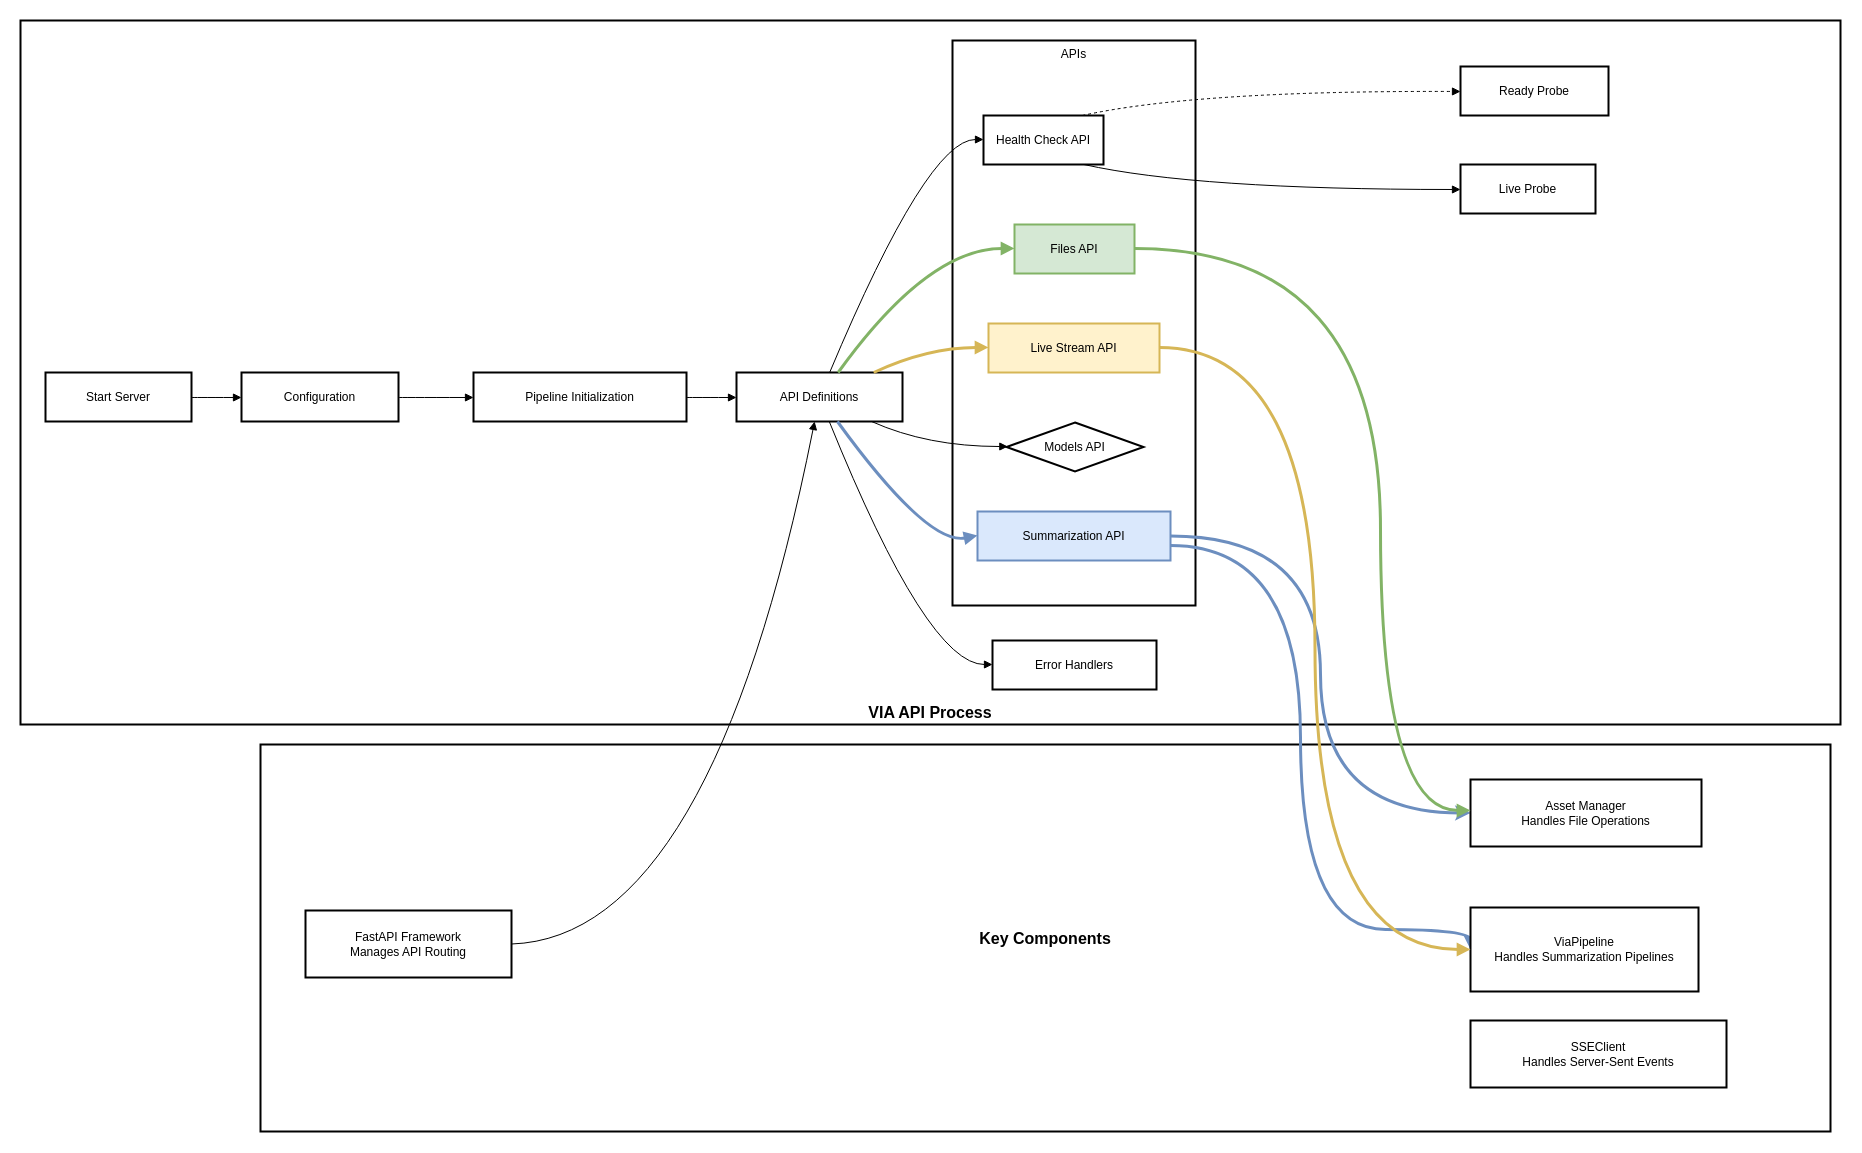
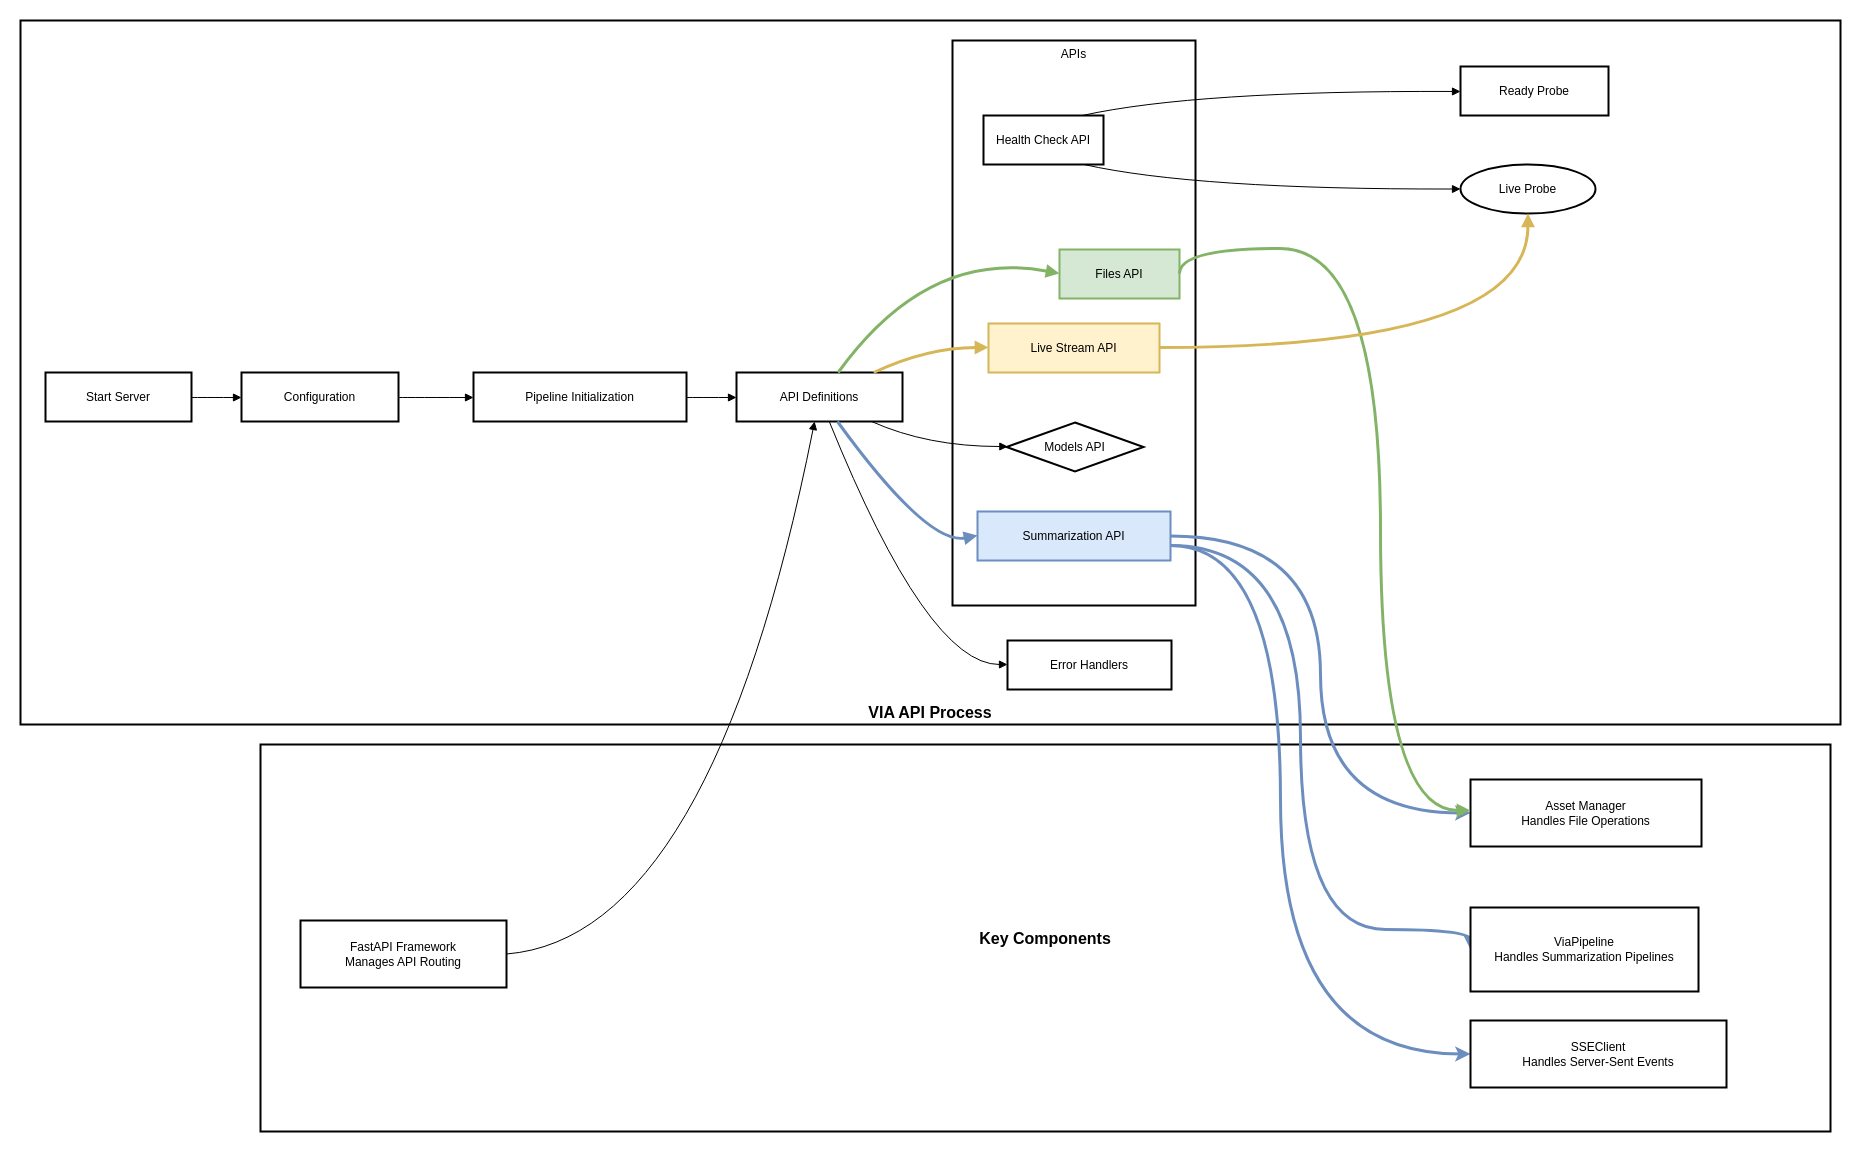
(1271, 95) -> (1271, 95)
(1528, 189) -> (1528, 189)
(888, 246) -> none
(1075, 249) -> (1120, 274)
(1075, 665) -> (1090, 665)
(1334, 825) -> (1371, 332)
none -> (1282, 834)
(409, 944) -> (404, 954)
